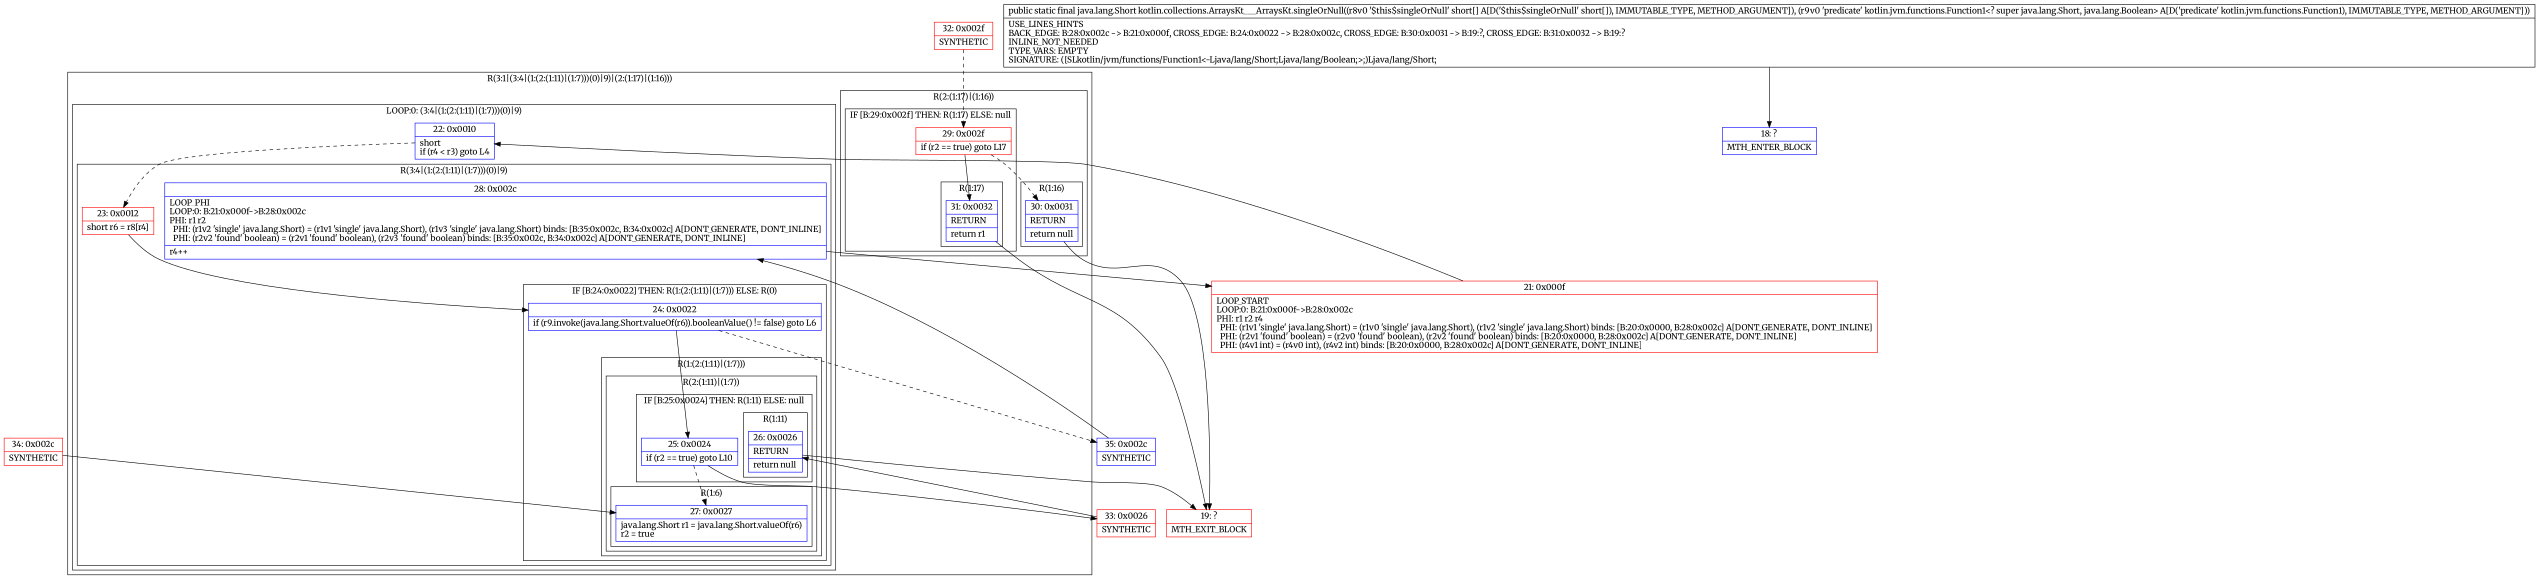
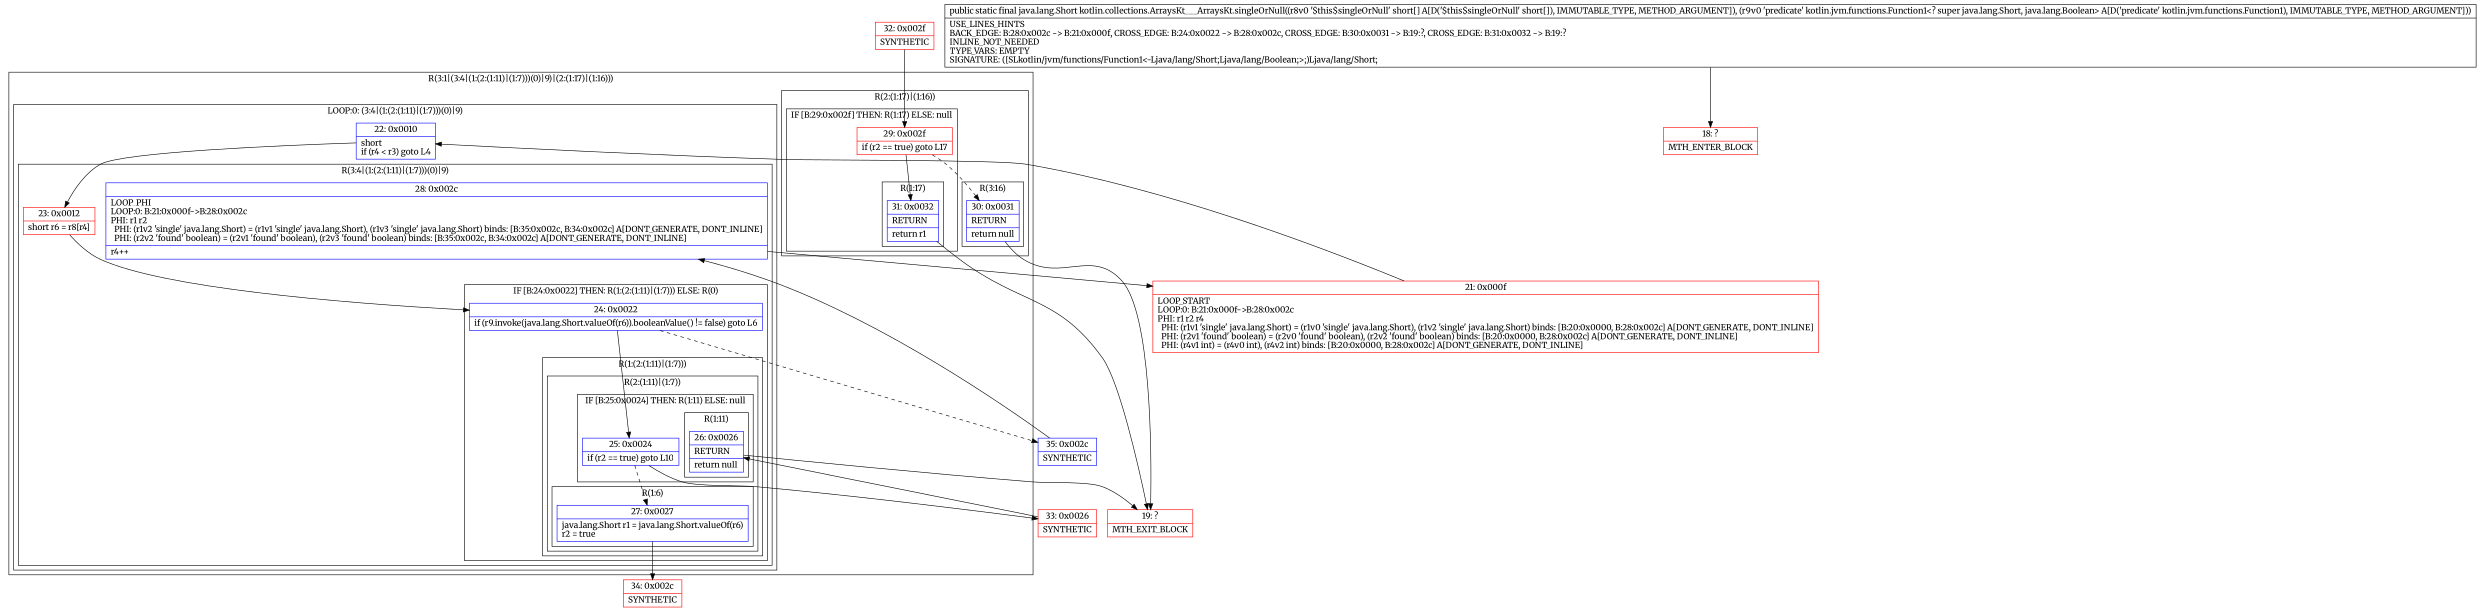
(964, 85) -> (905, 85)
(1769, 141) -> (1711, 141)
(261, 150) -> (202, 150)
(1052, 189) -> (993, 189)
(336, 484) -> (653, 558)
